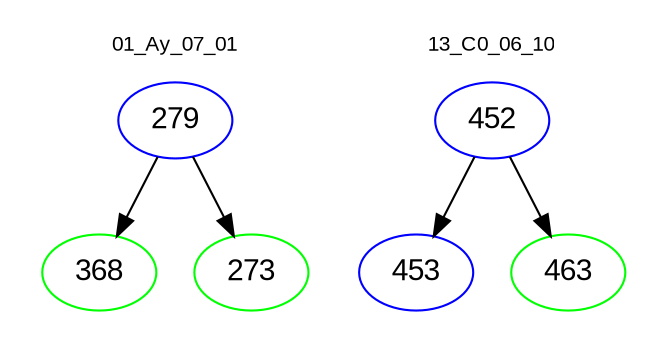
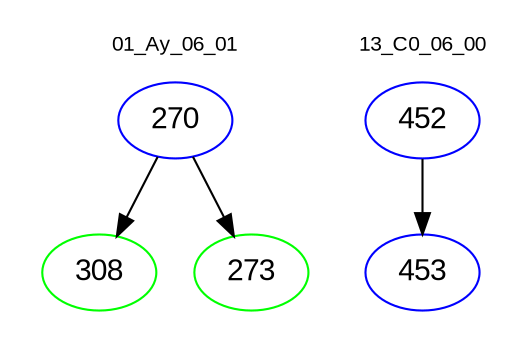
(175, 45) -> (175, 45)
(492, 45) -> (424, 45)
(175, 120) -> (175, 120)
(99, 273) -> (99, 273)
(568, 273) -> none
